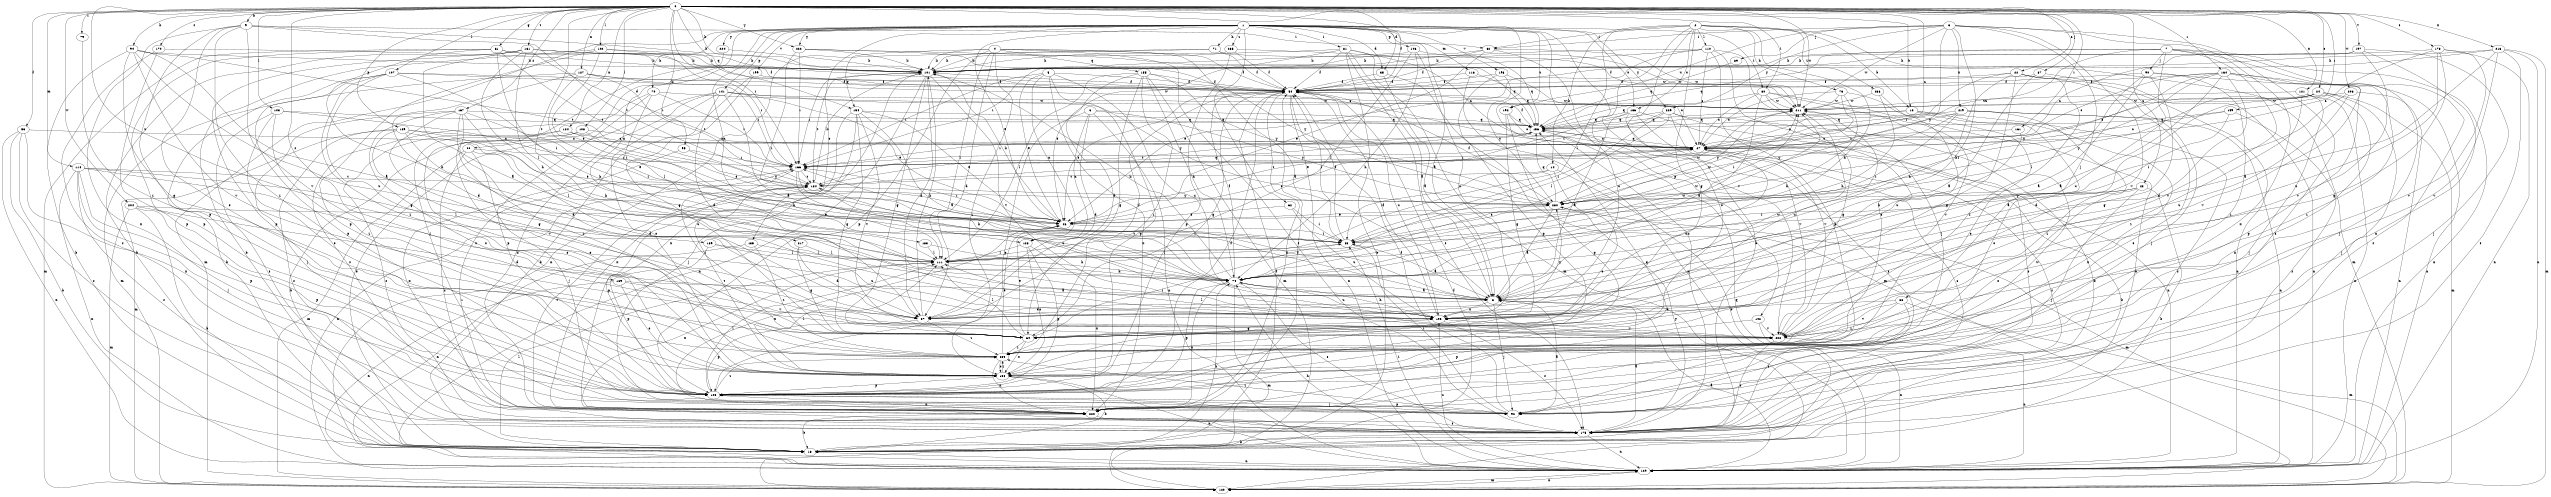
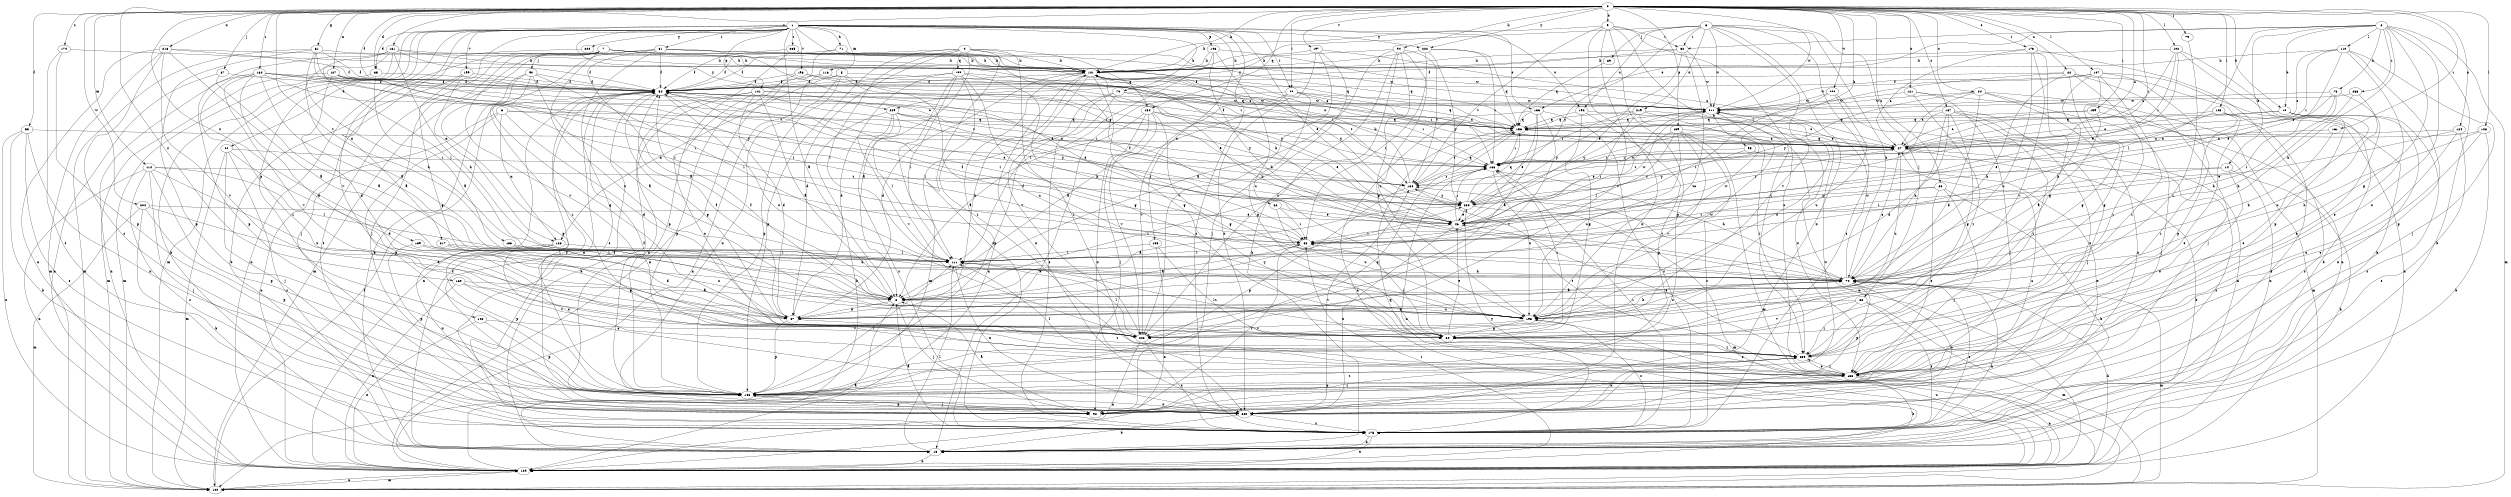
(2158, 383) -> (300, 339)
